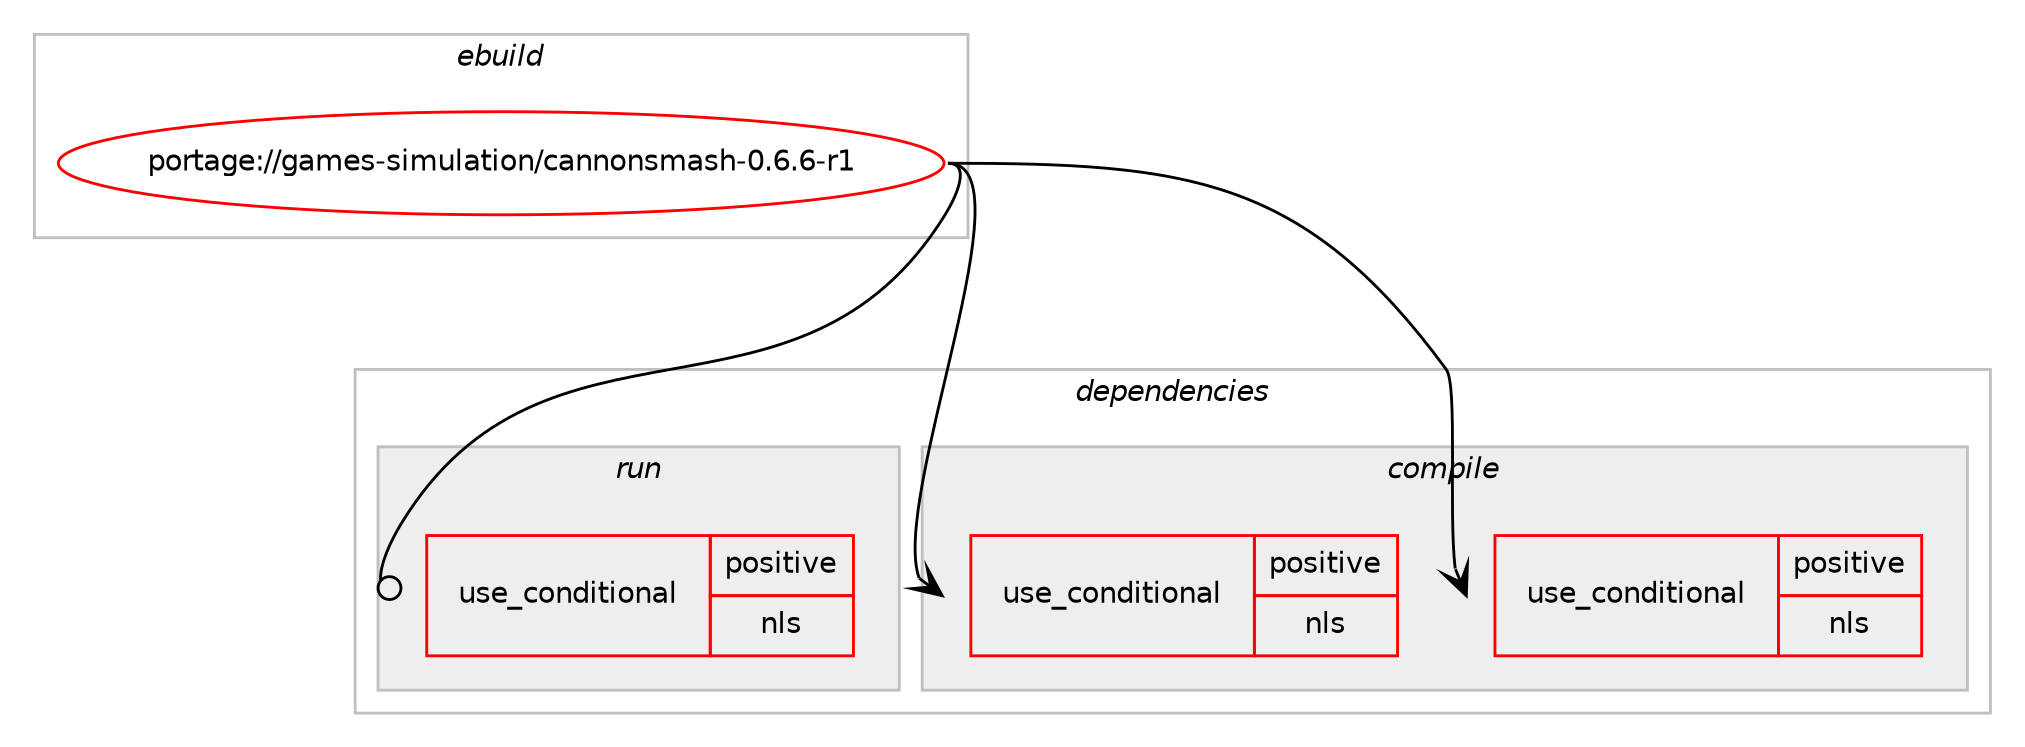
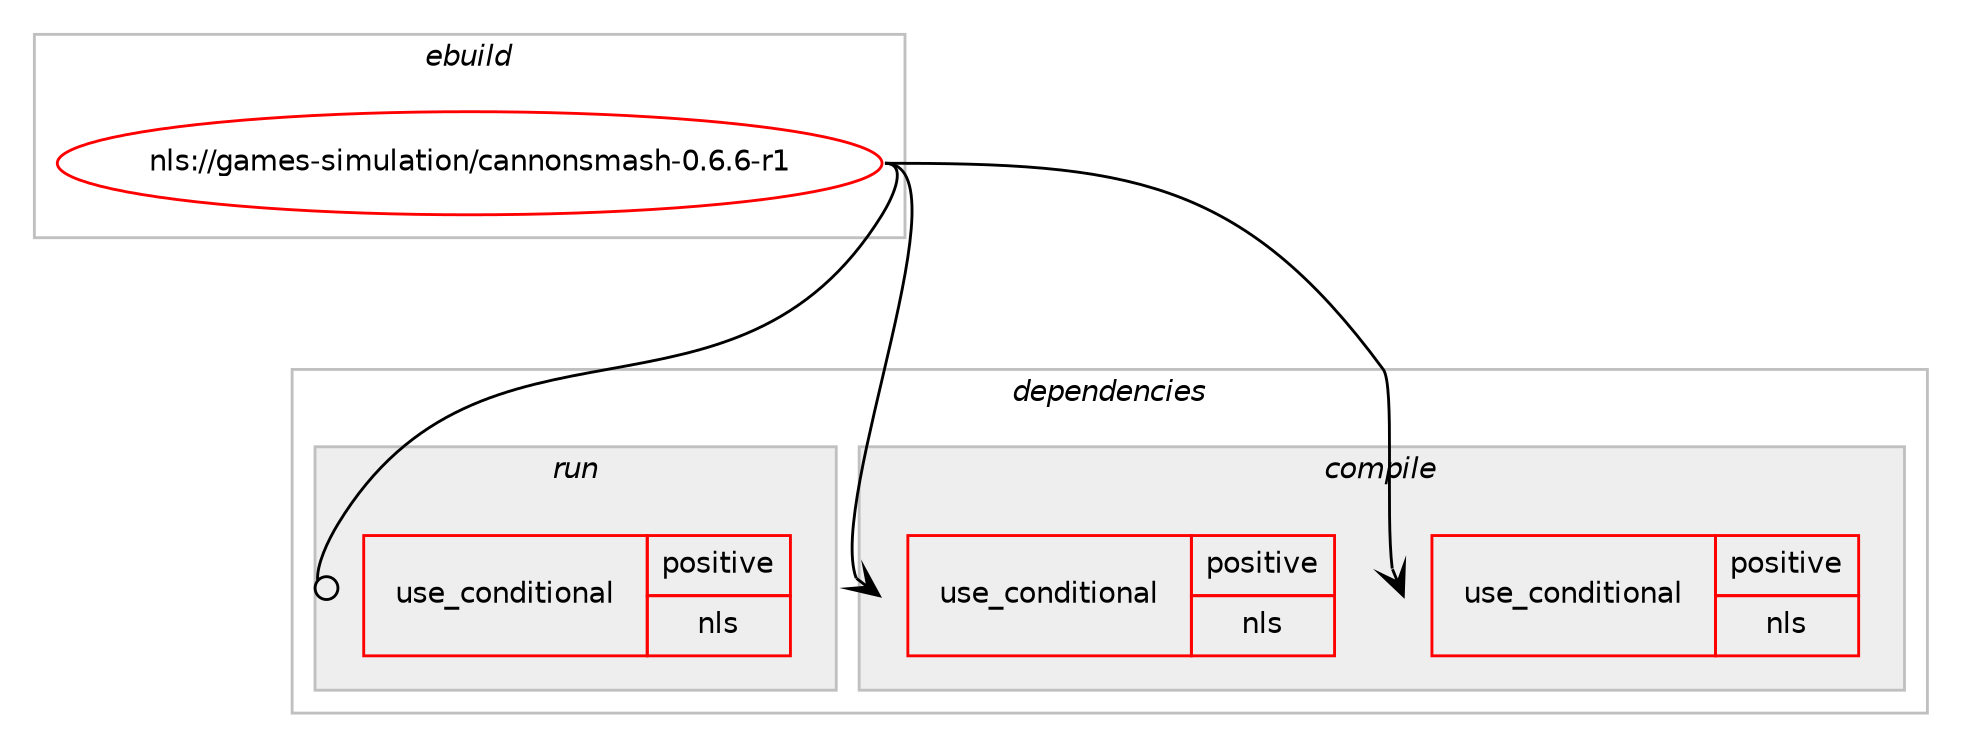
(501, 163) -> (470, 163)
